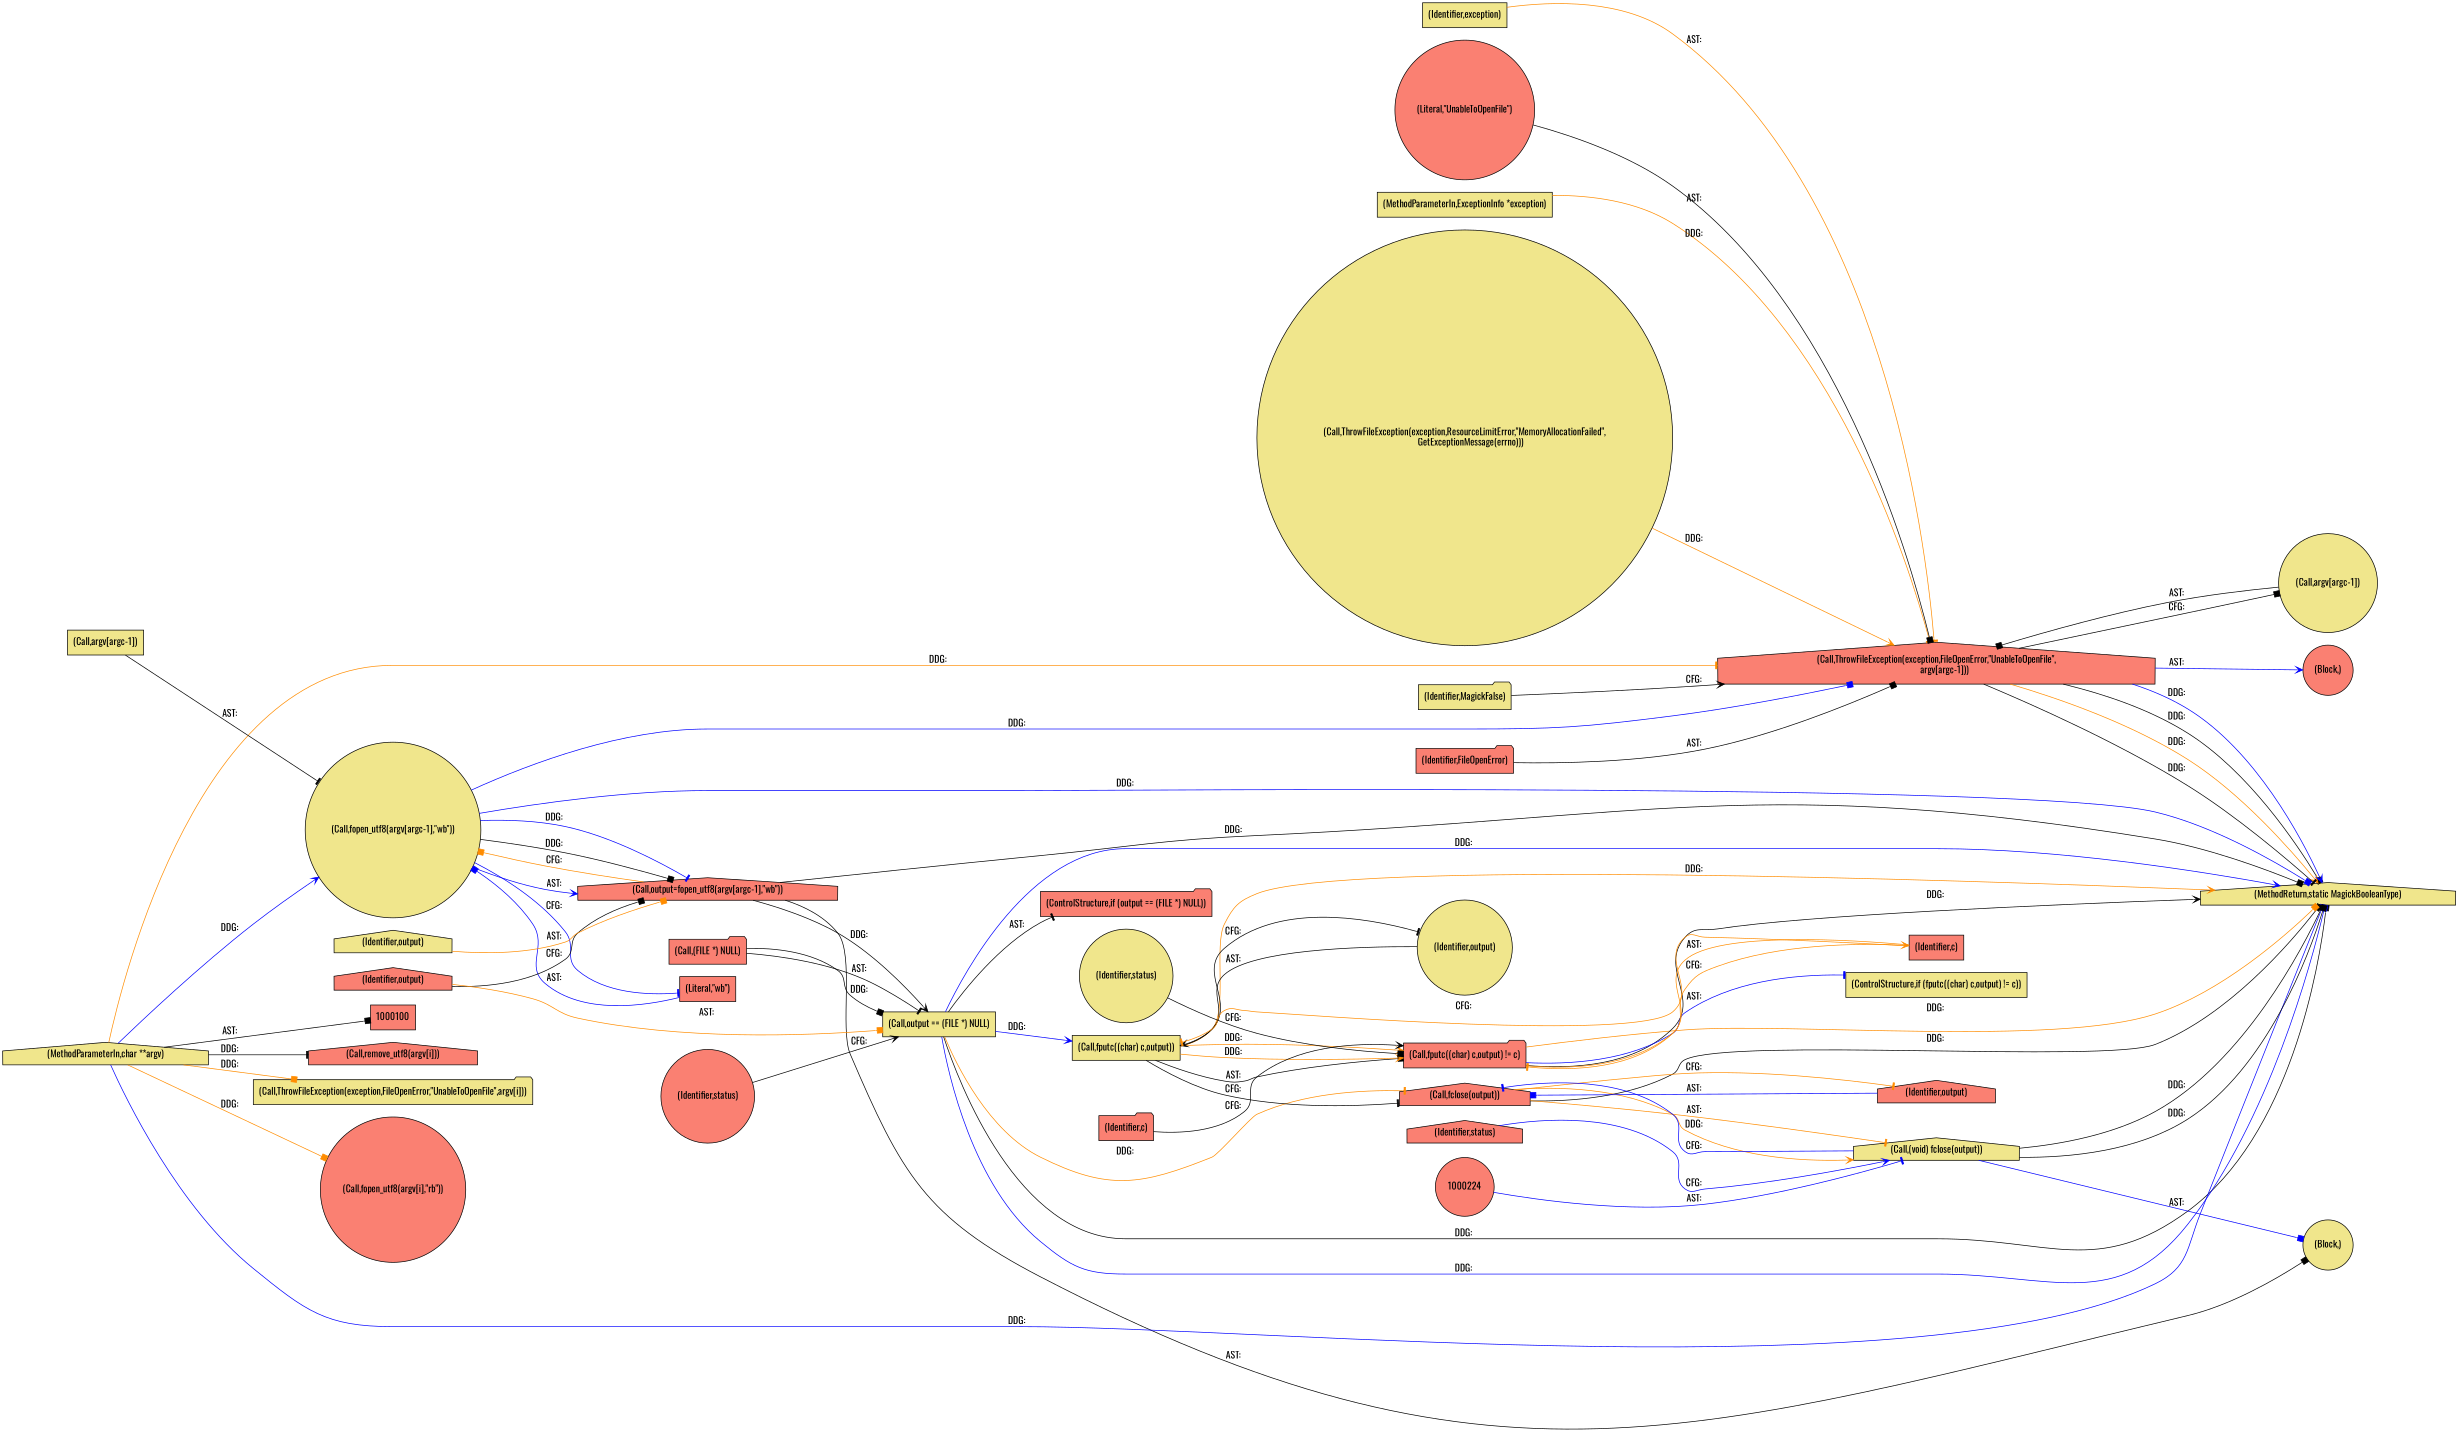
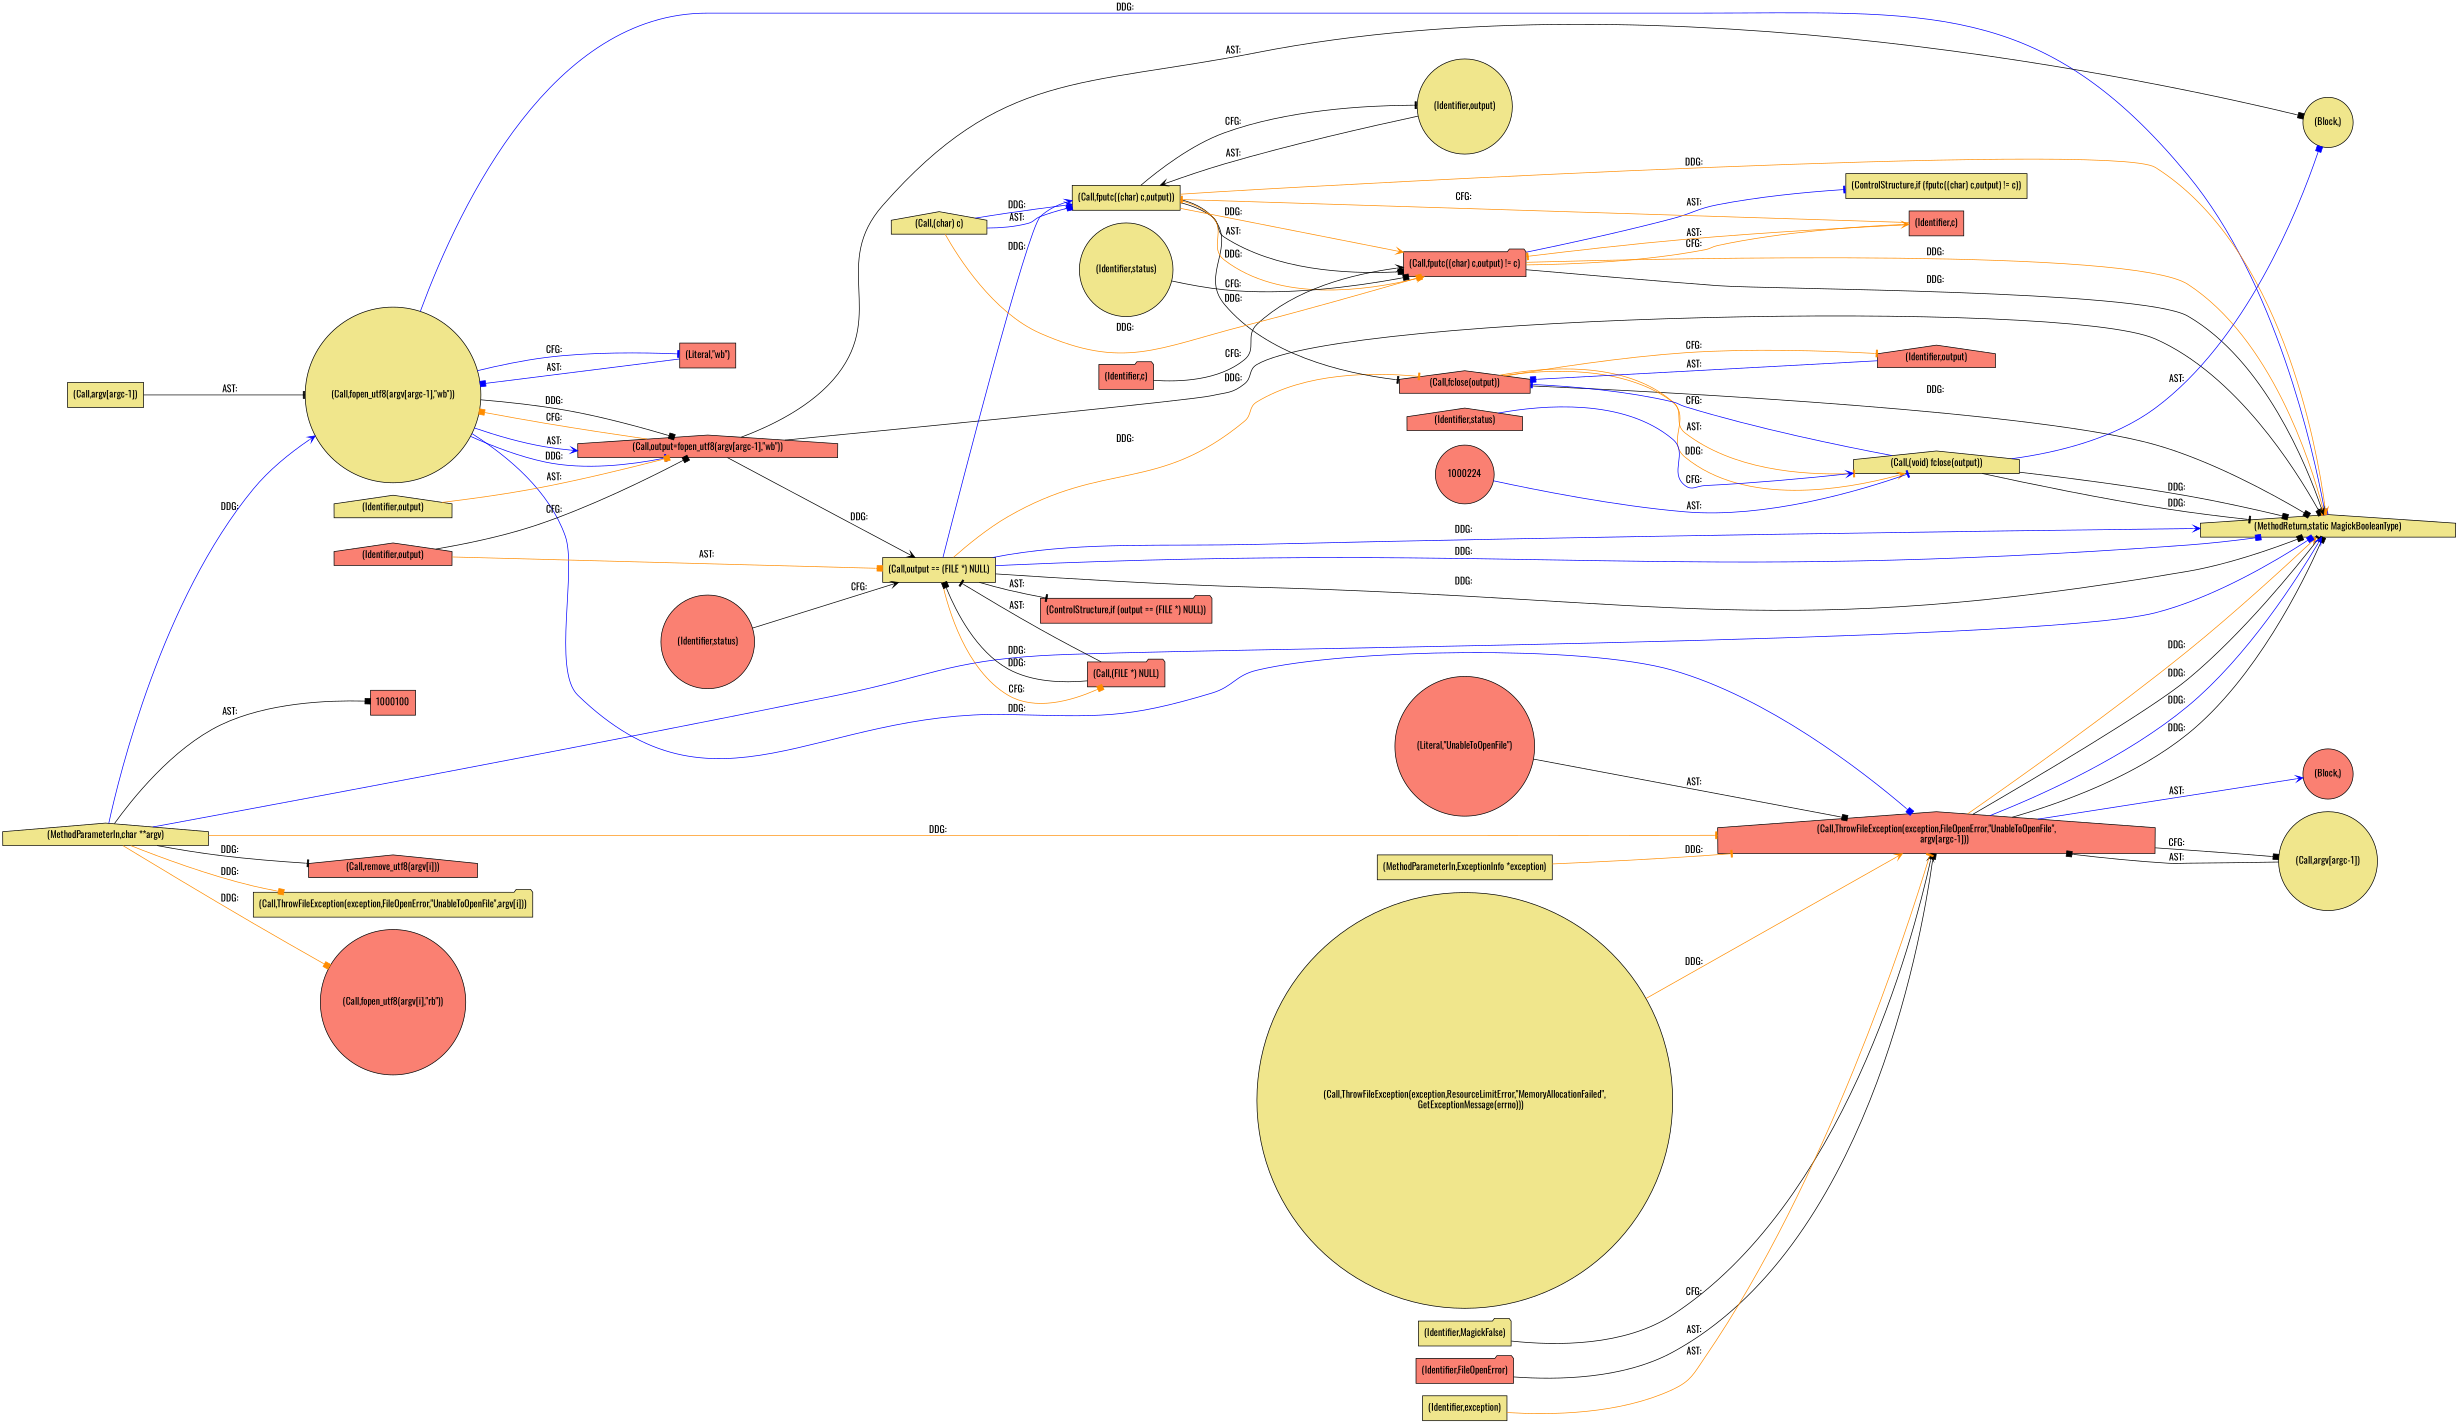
none -> (939, 224)
none -> (991, 682)
(1234, 1090) -> (1234, 299)
